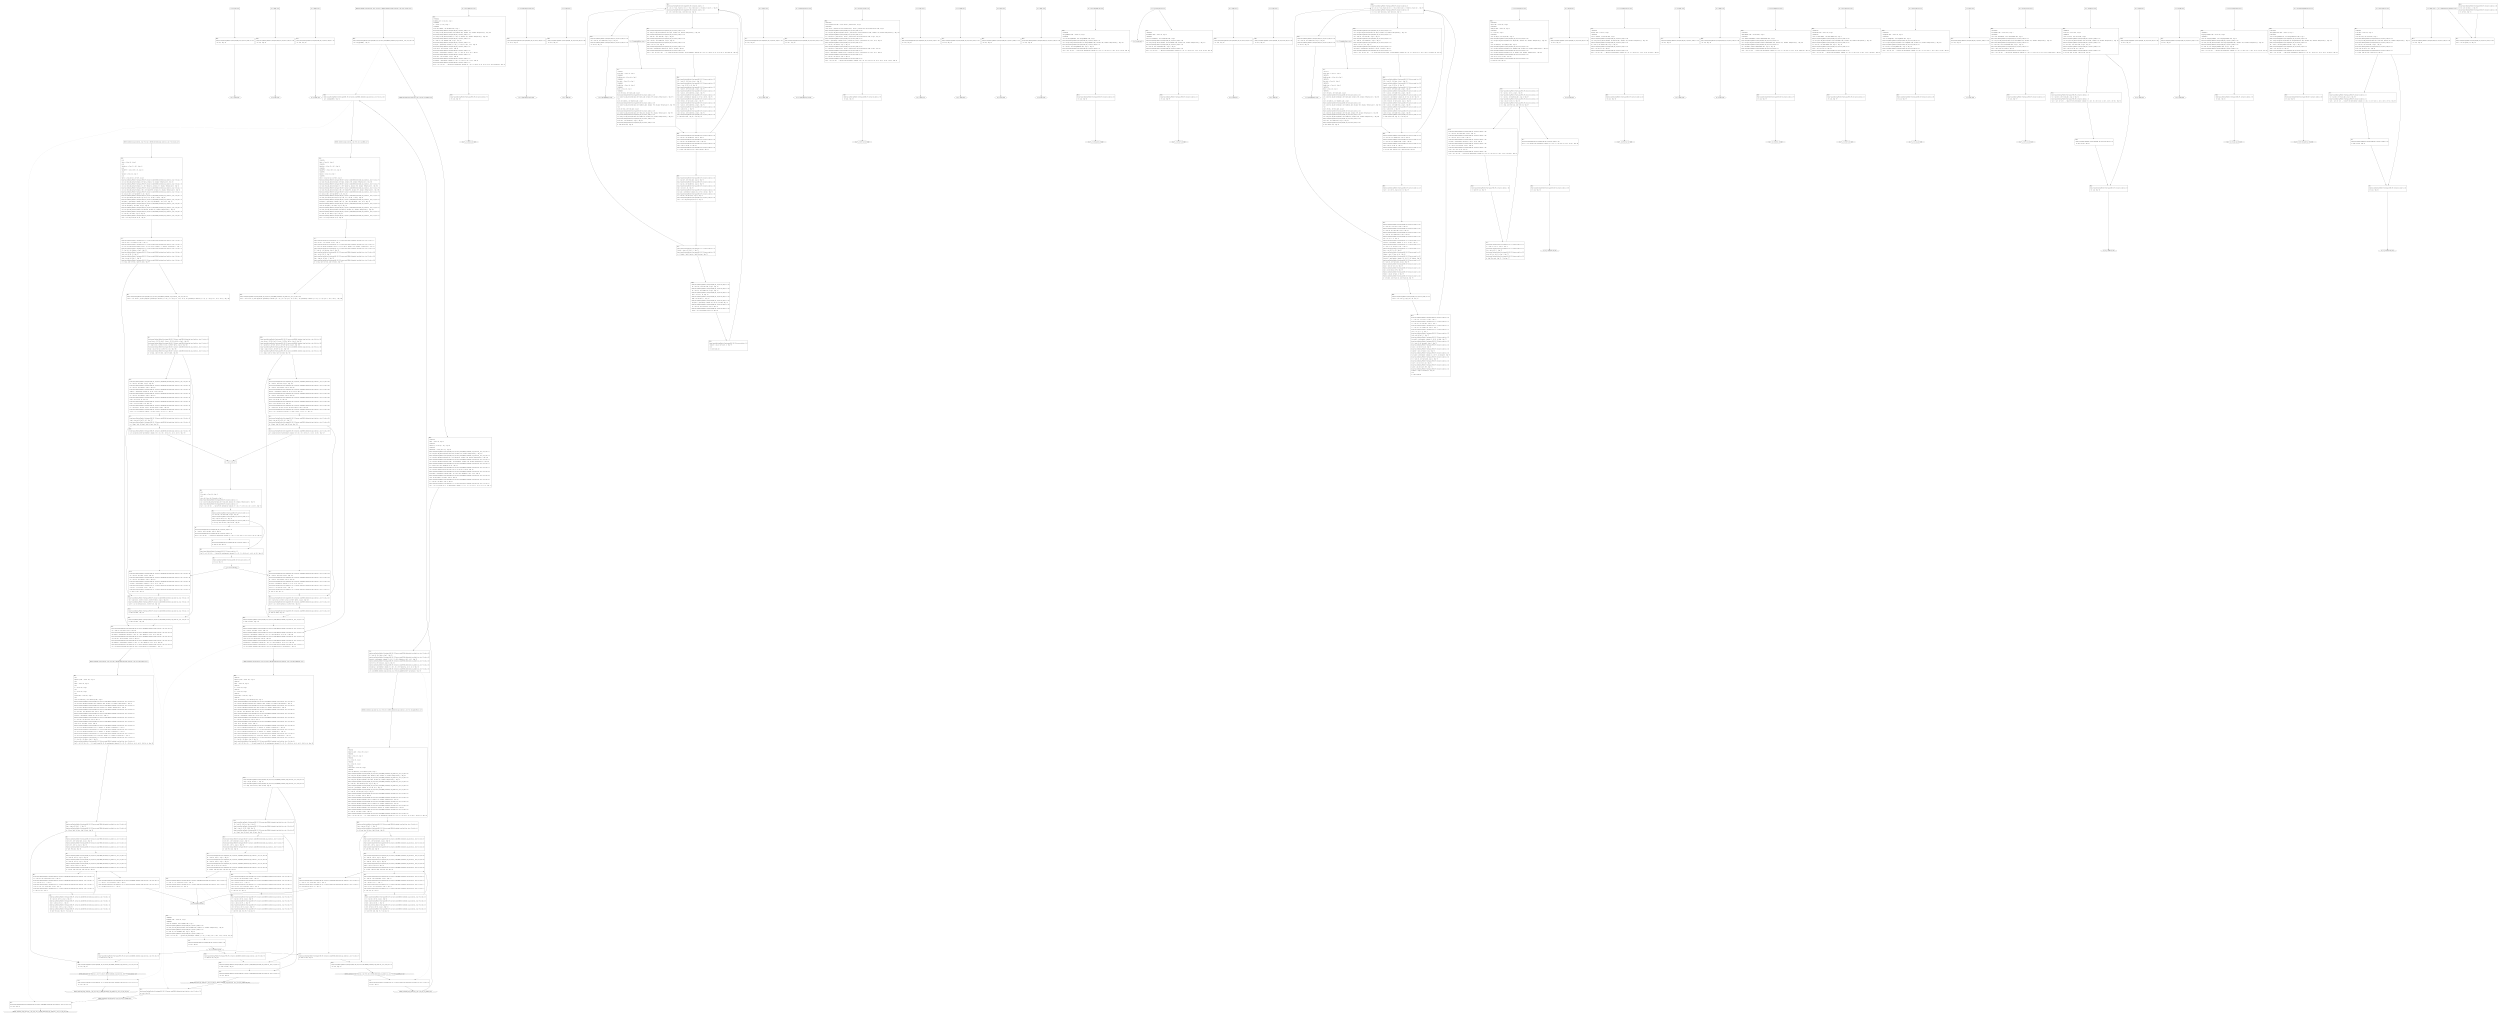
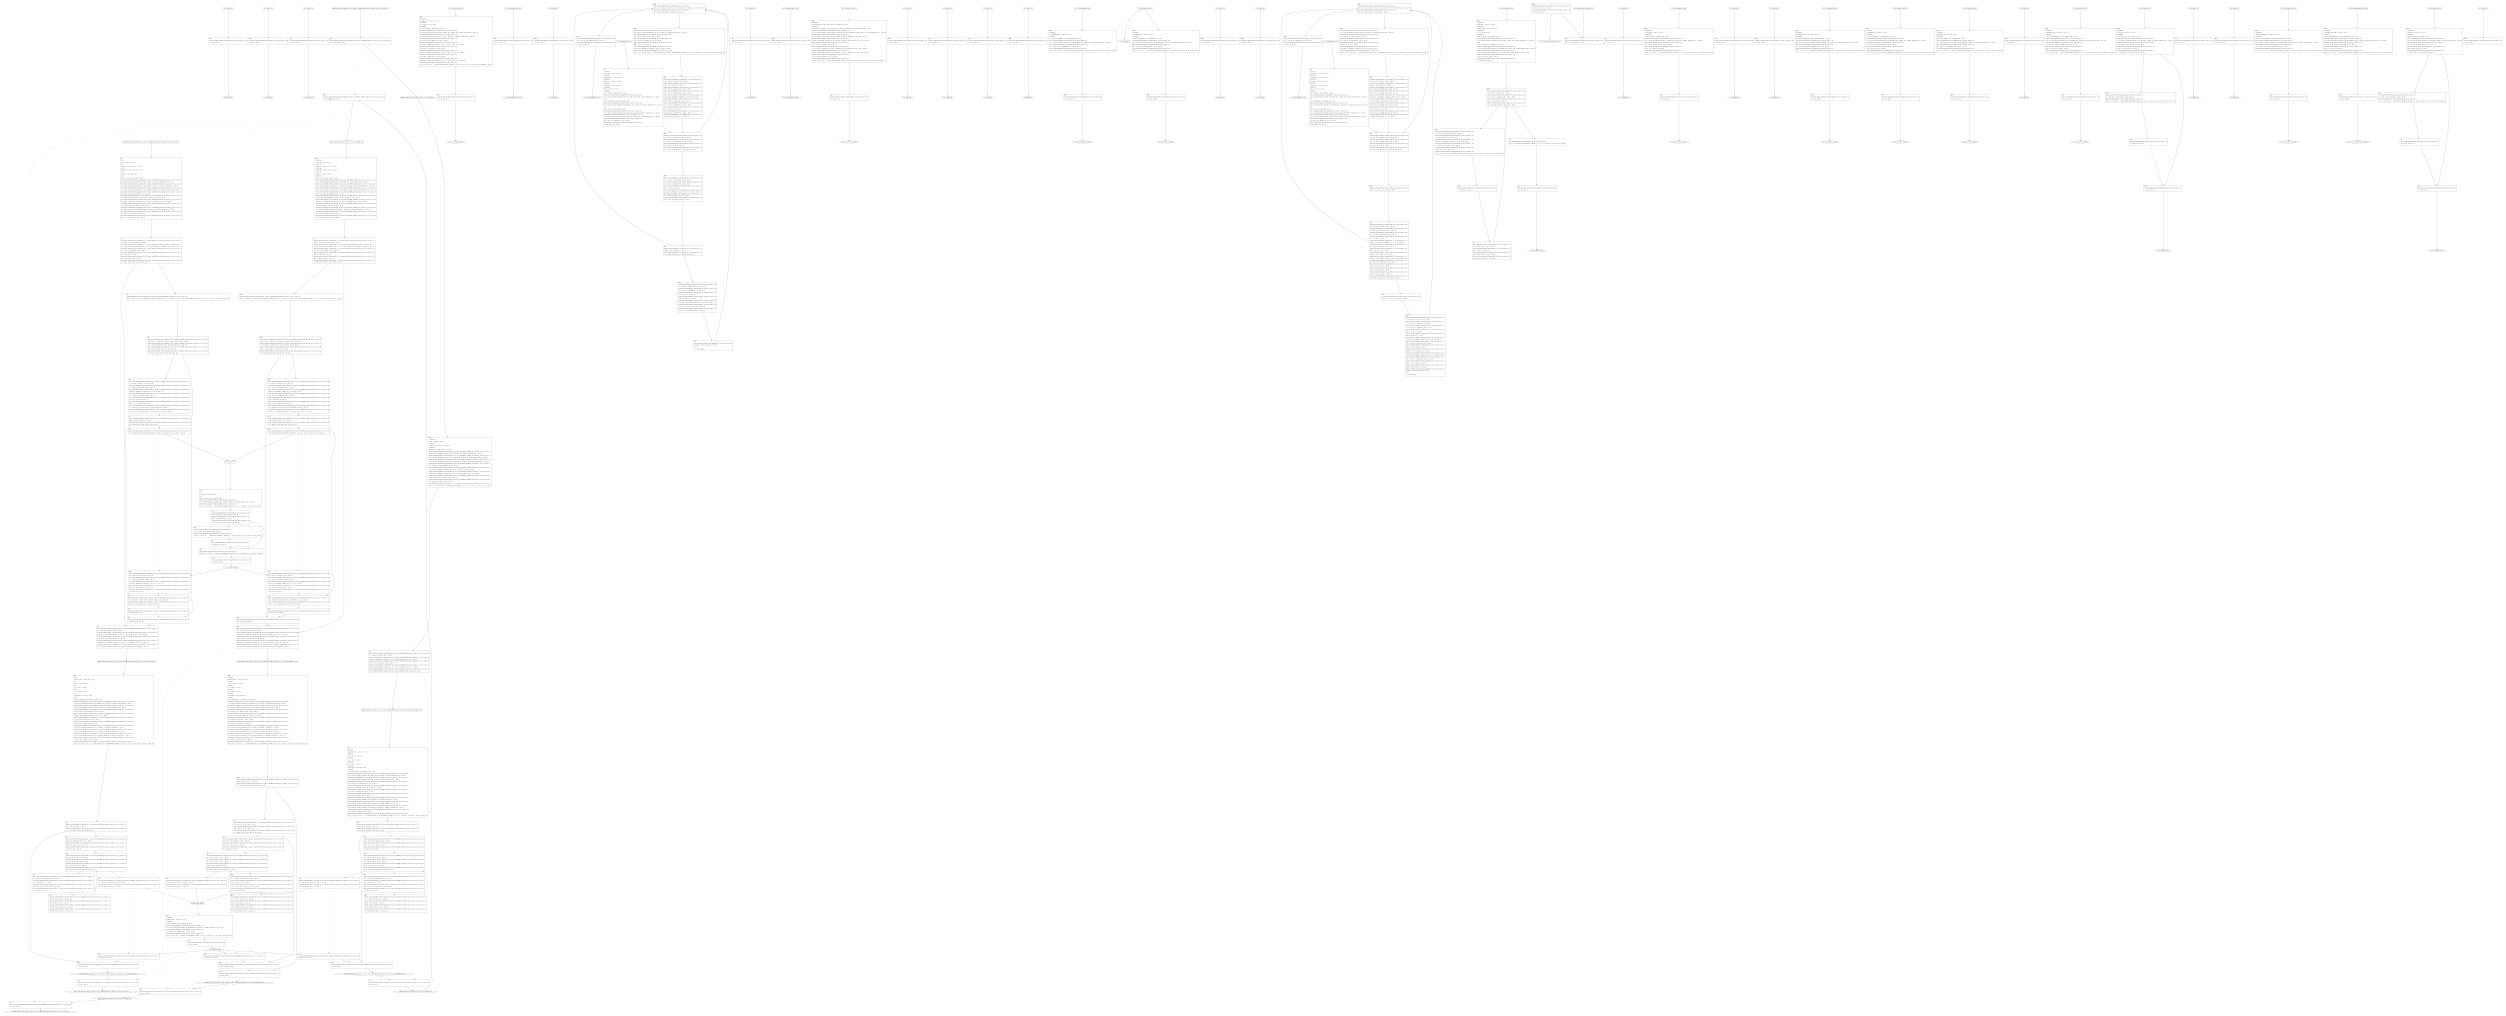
none -> (1550, 41)
